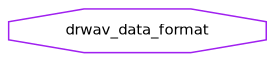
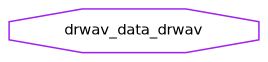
(137, 31) -> (134, 31)
